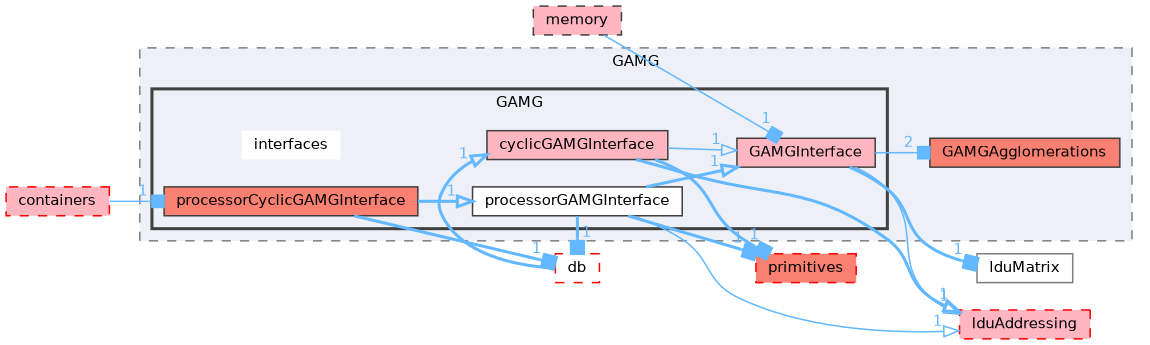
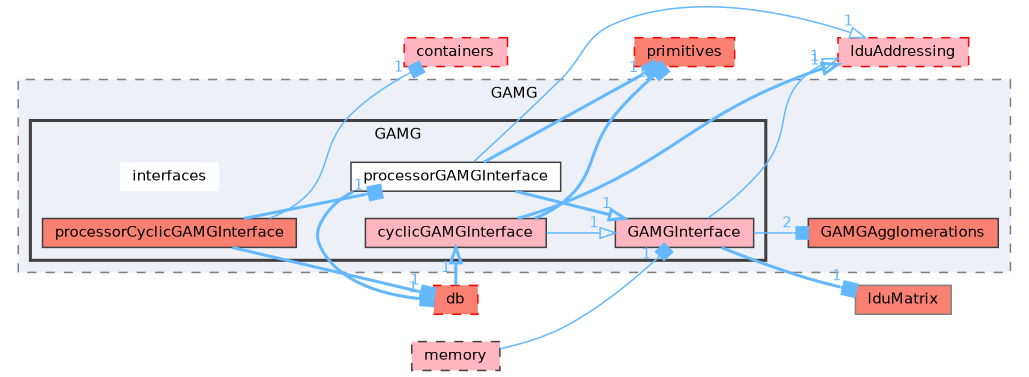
(129, 201) -> (332, 142)
(430, 201) -> (311, 205)
(577, 268) -> (456, 300)
(1025, 268) -> (903, 300)
